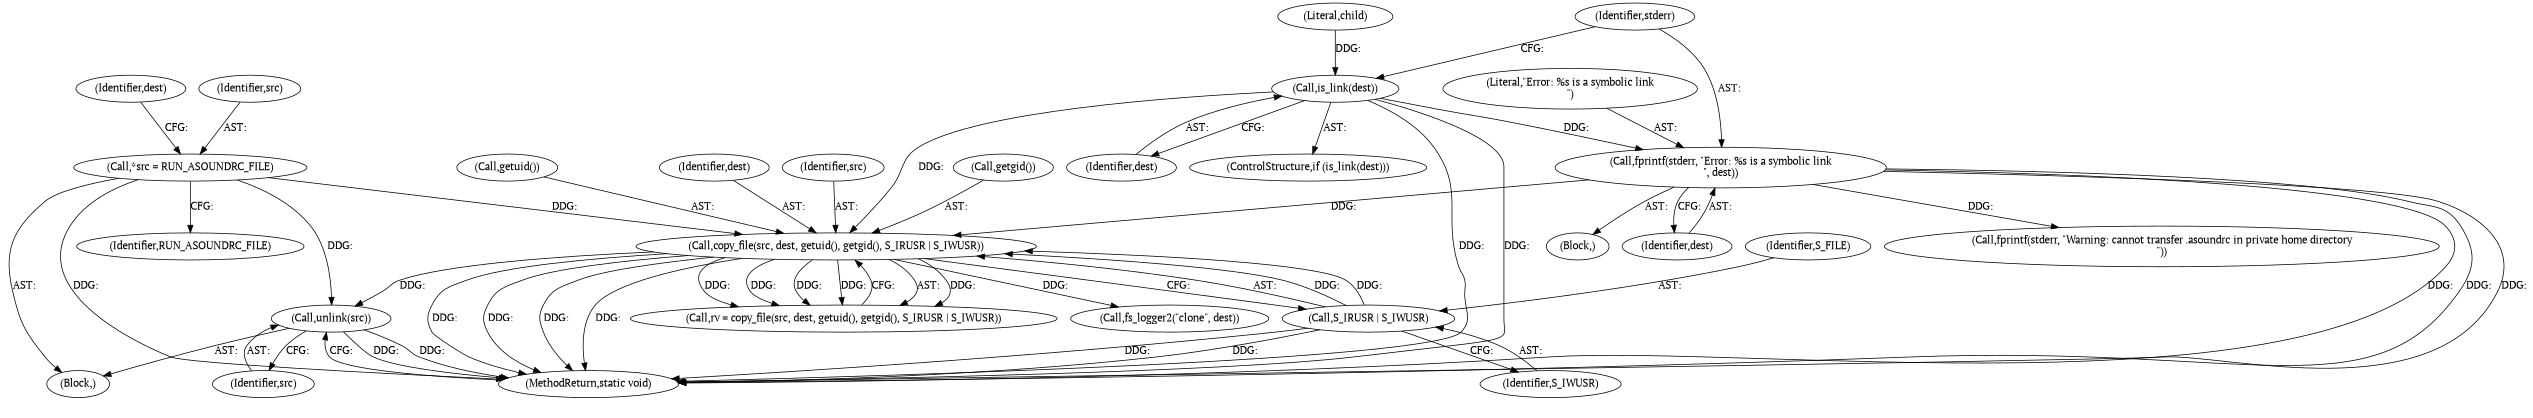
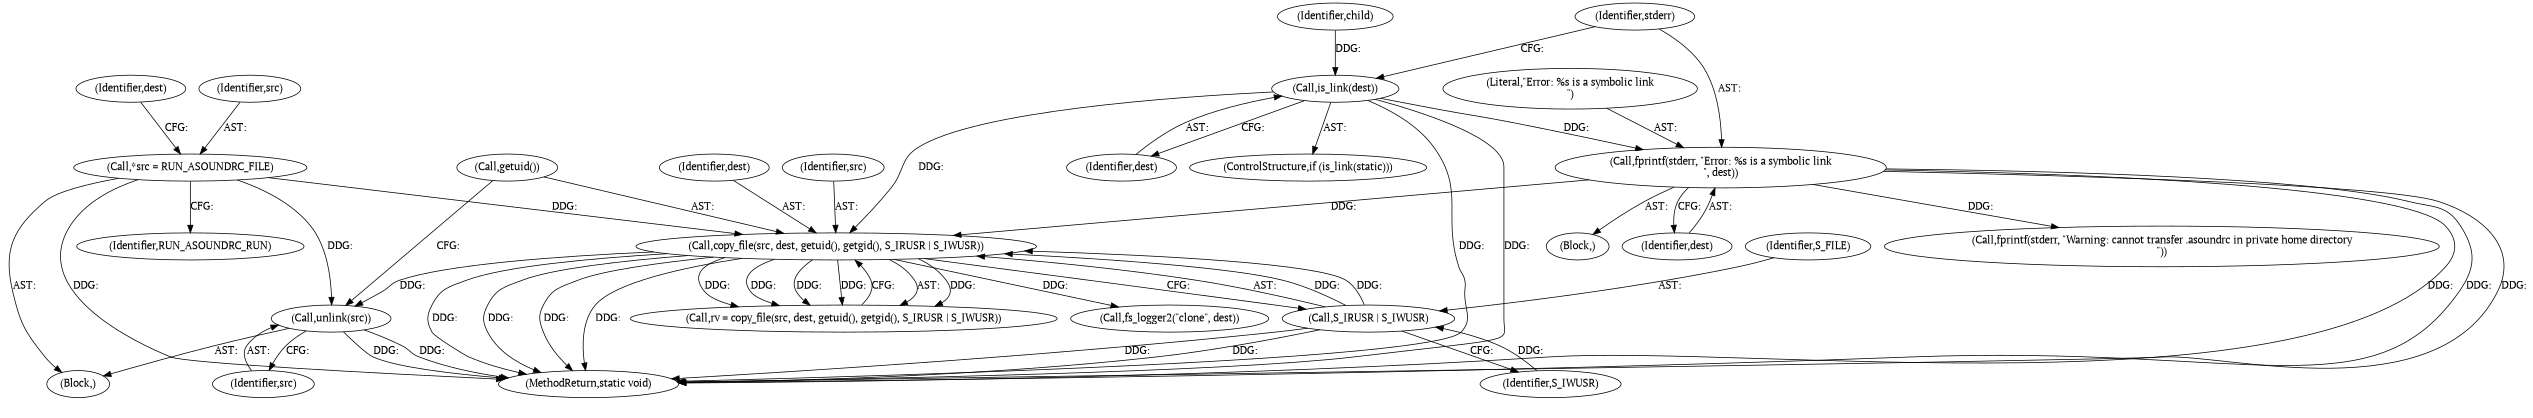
(1335, 17) -> (1335, 17)
(1003, 168) -> none
(1308, 168) -> (1308, 168)
(190, 246) -> (190, 246)
(1532, 351) -> (1532, 351)
(363, 368) -> (422, 241)
